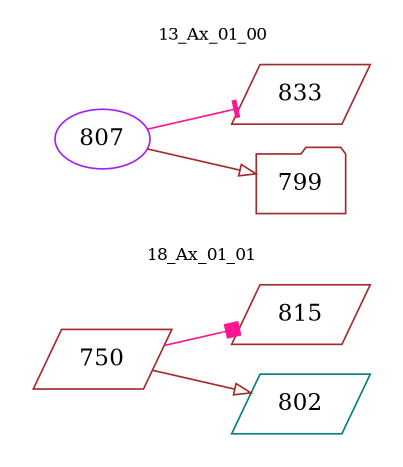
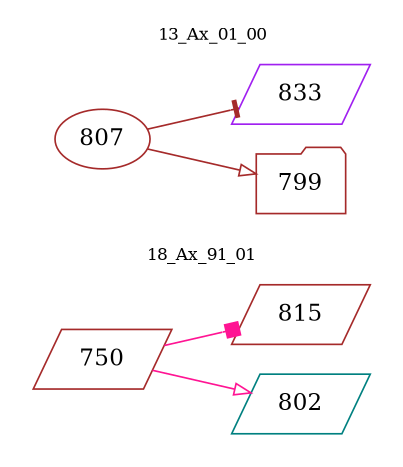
(301, 94) -> (301, 94)
(189, 120) -> (189, 120)
(103, 139) -> (103, 139)
(202, 256) -> (202, 256)
(194, 380) -> (194, 380)
